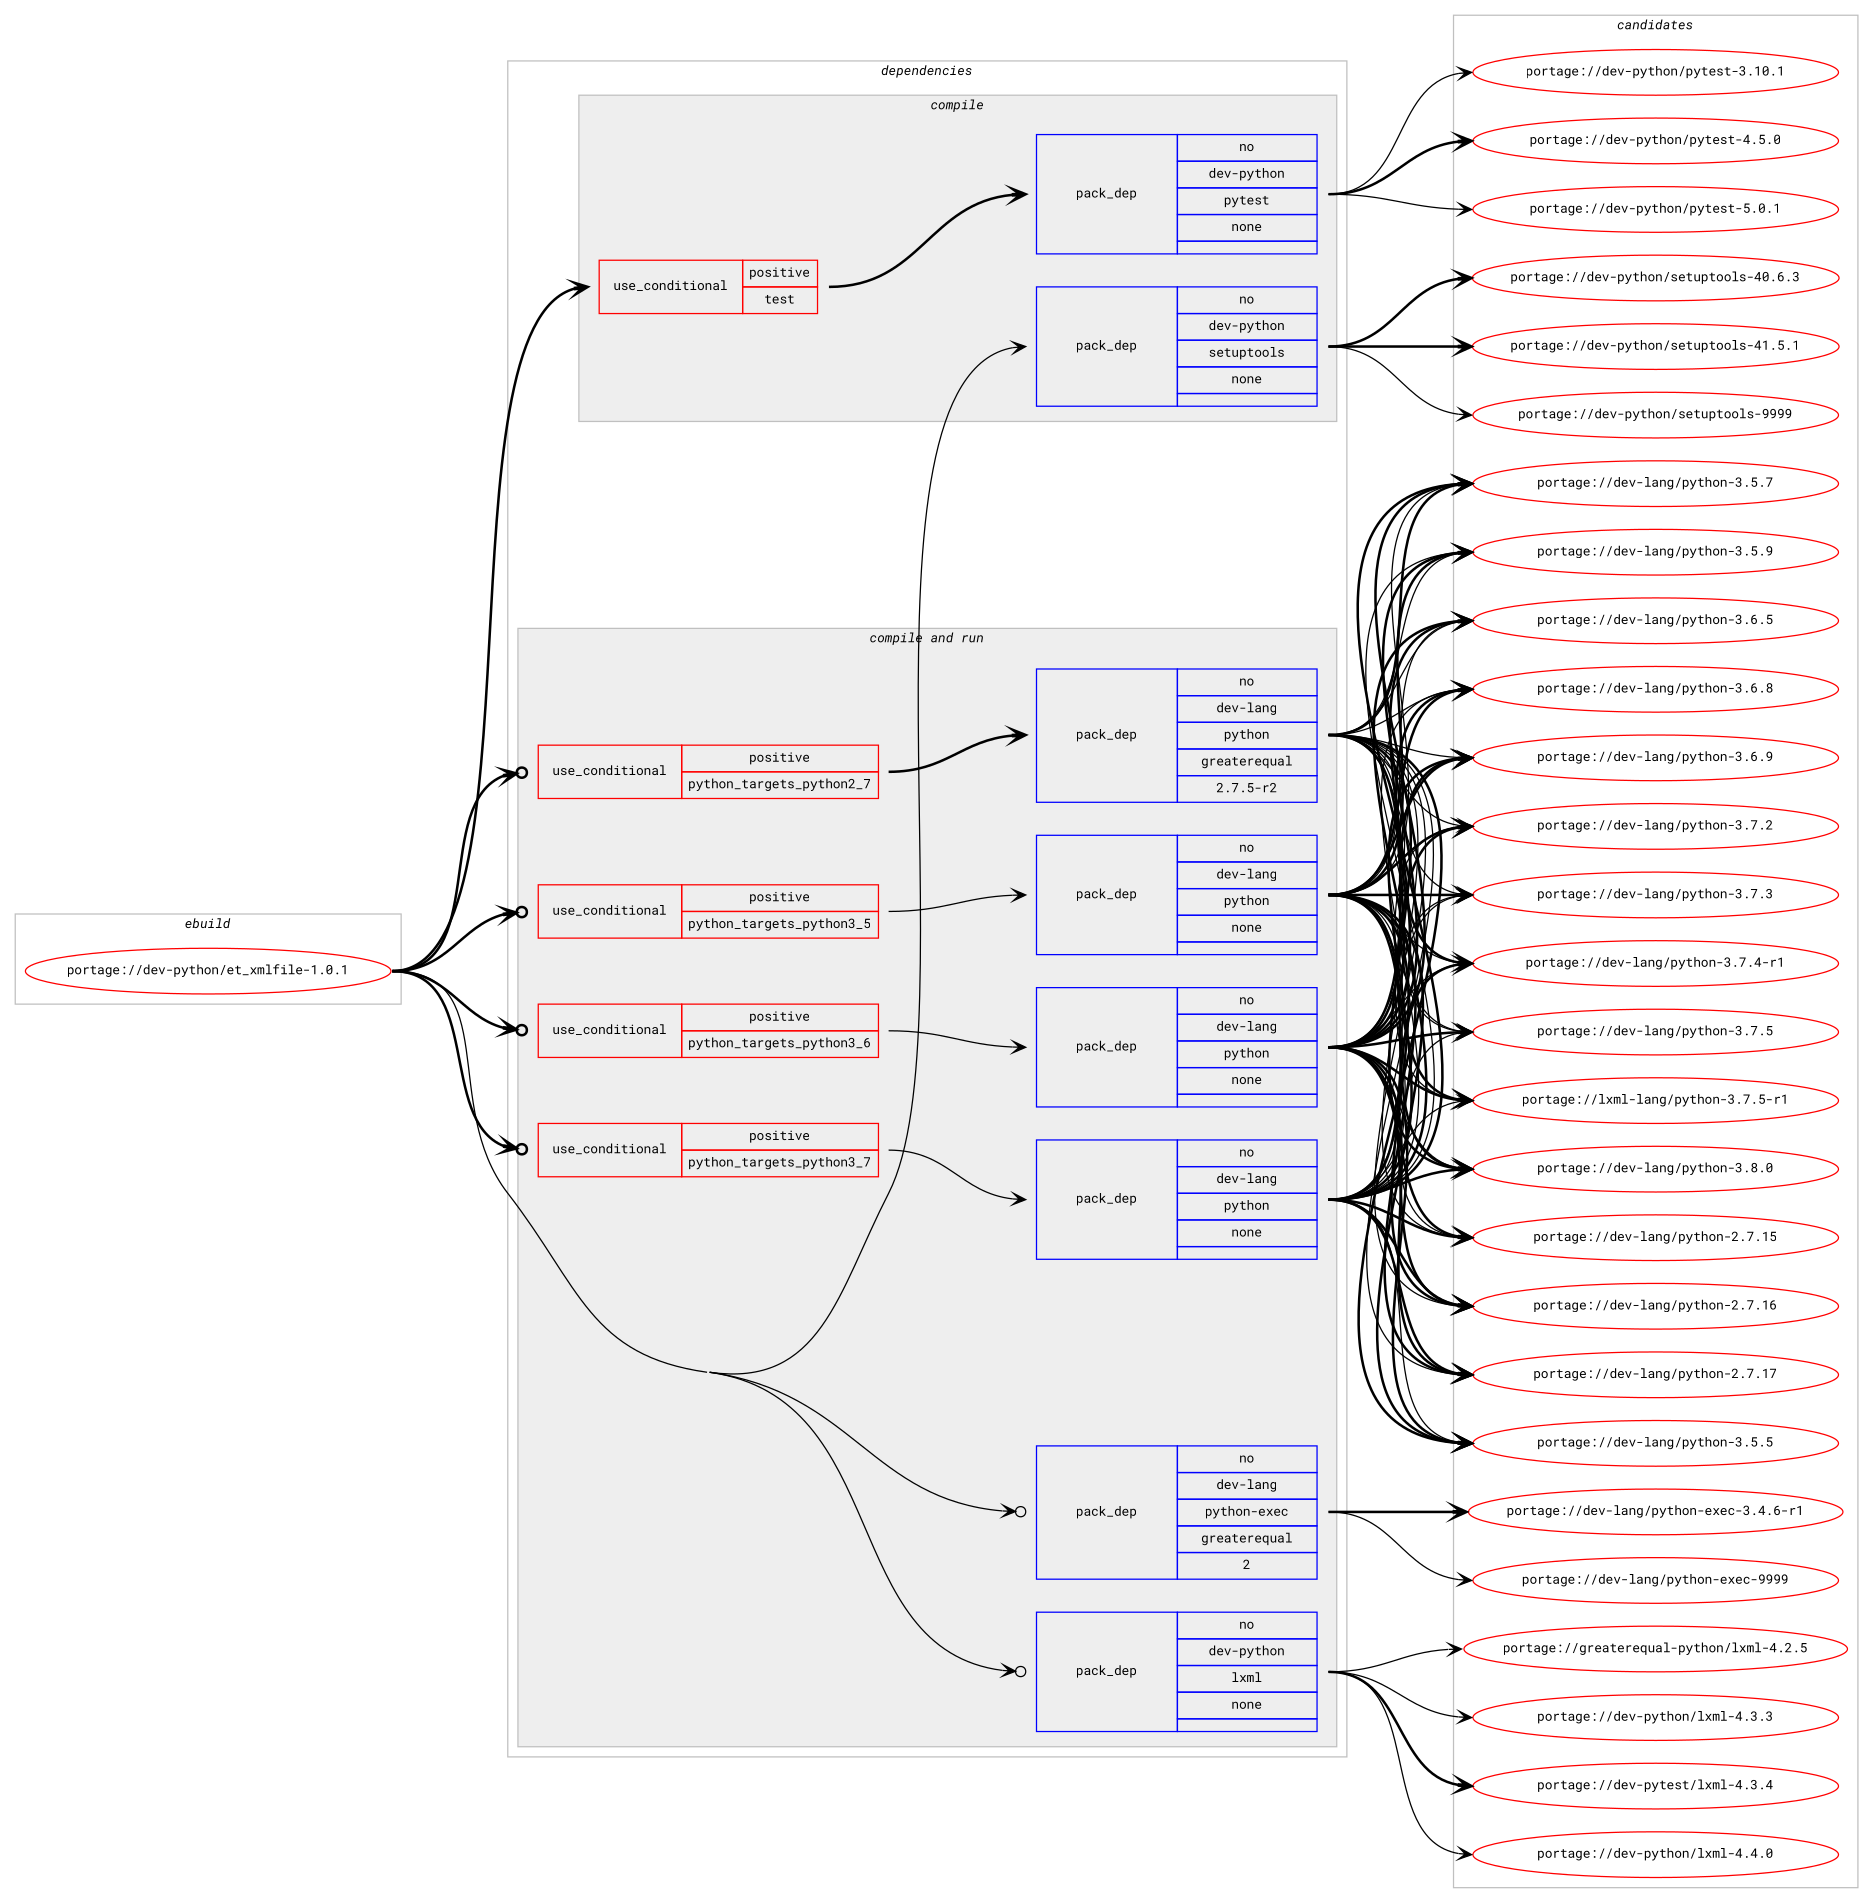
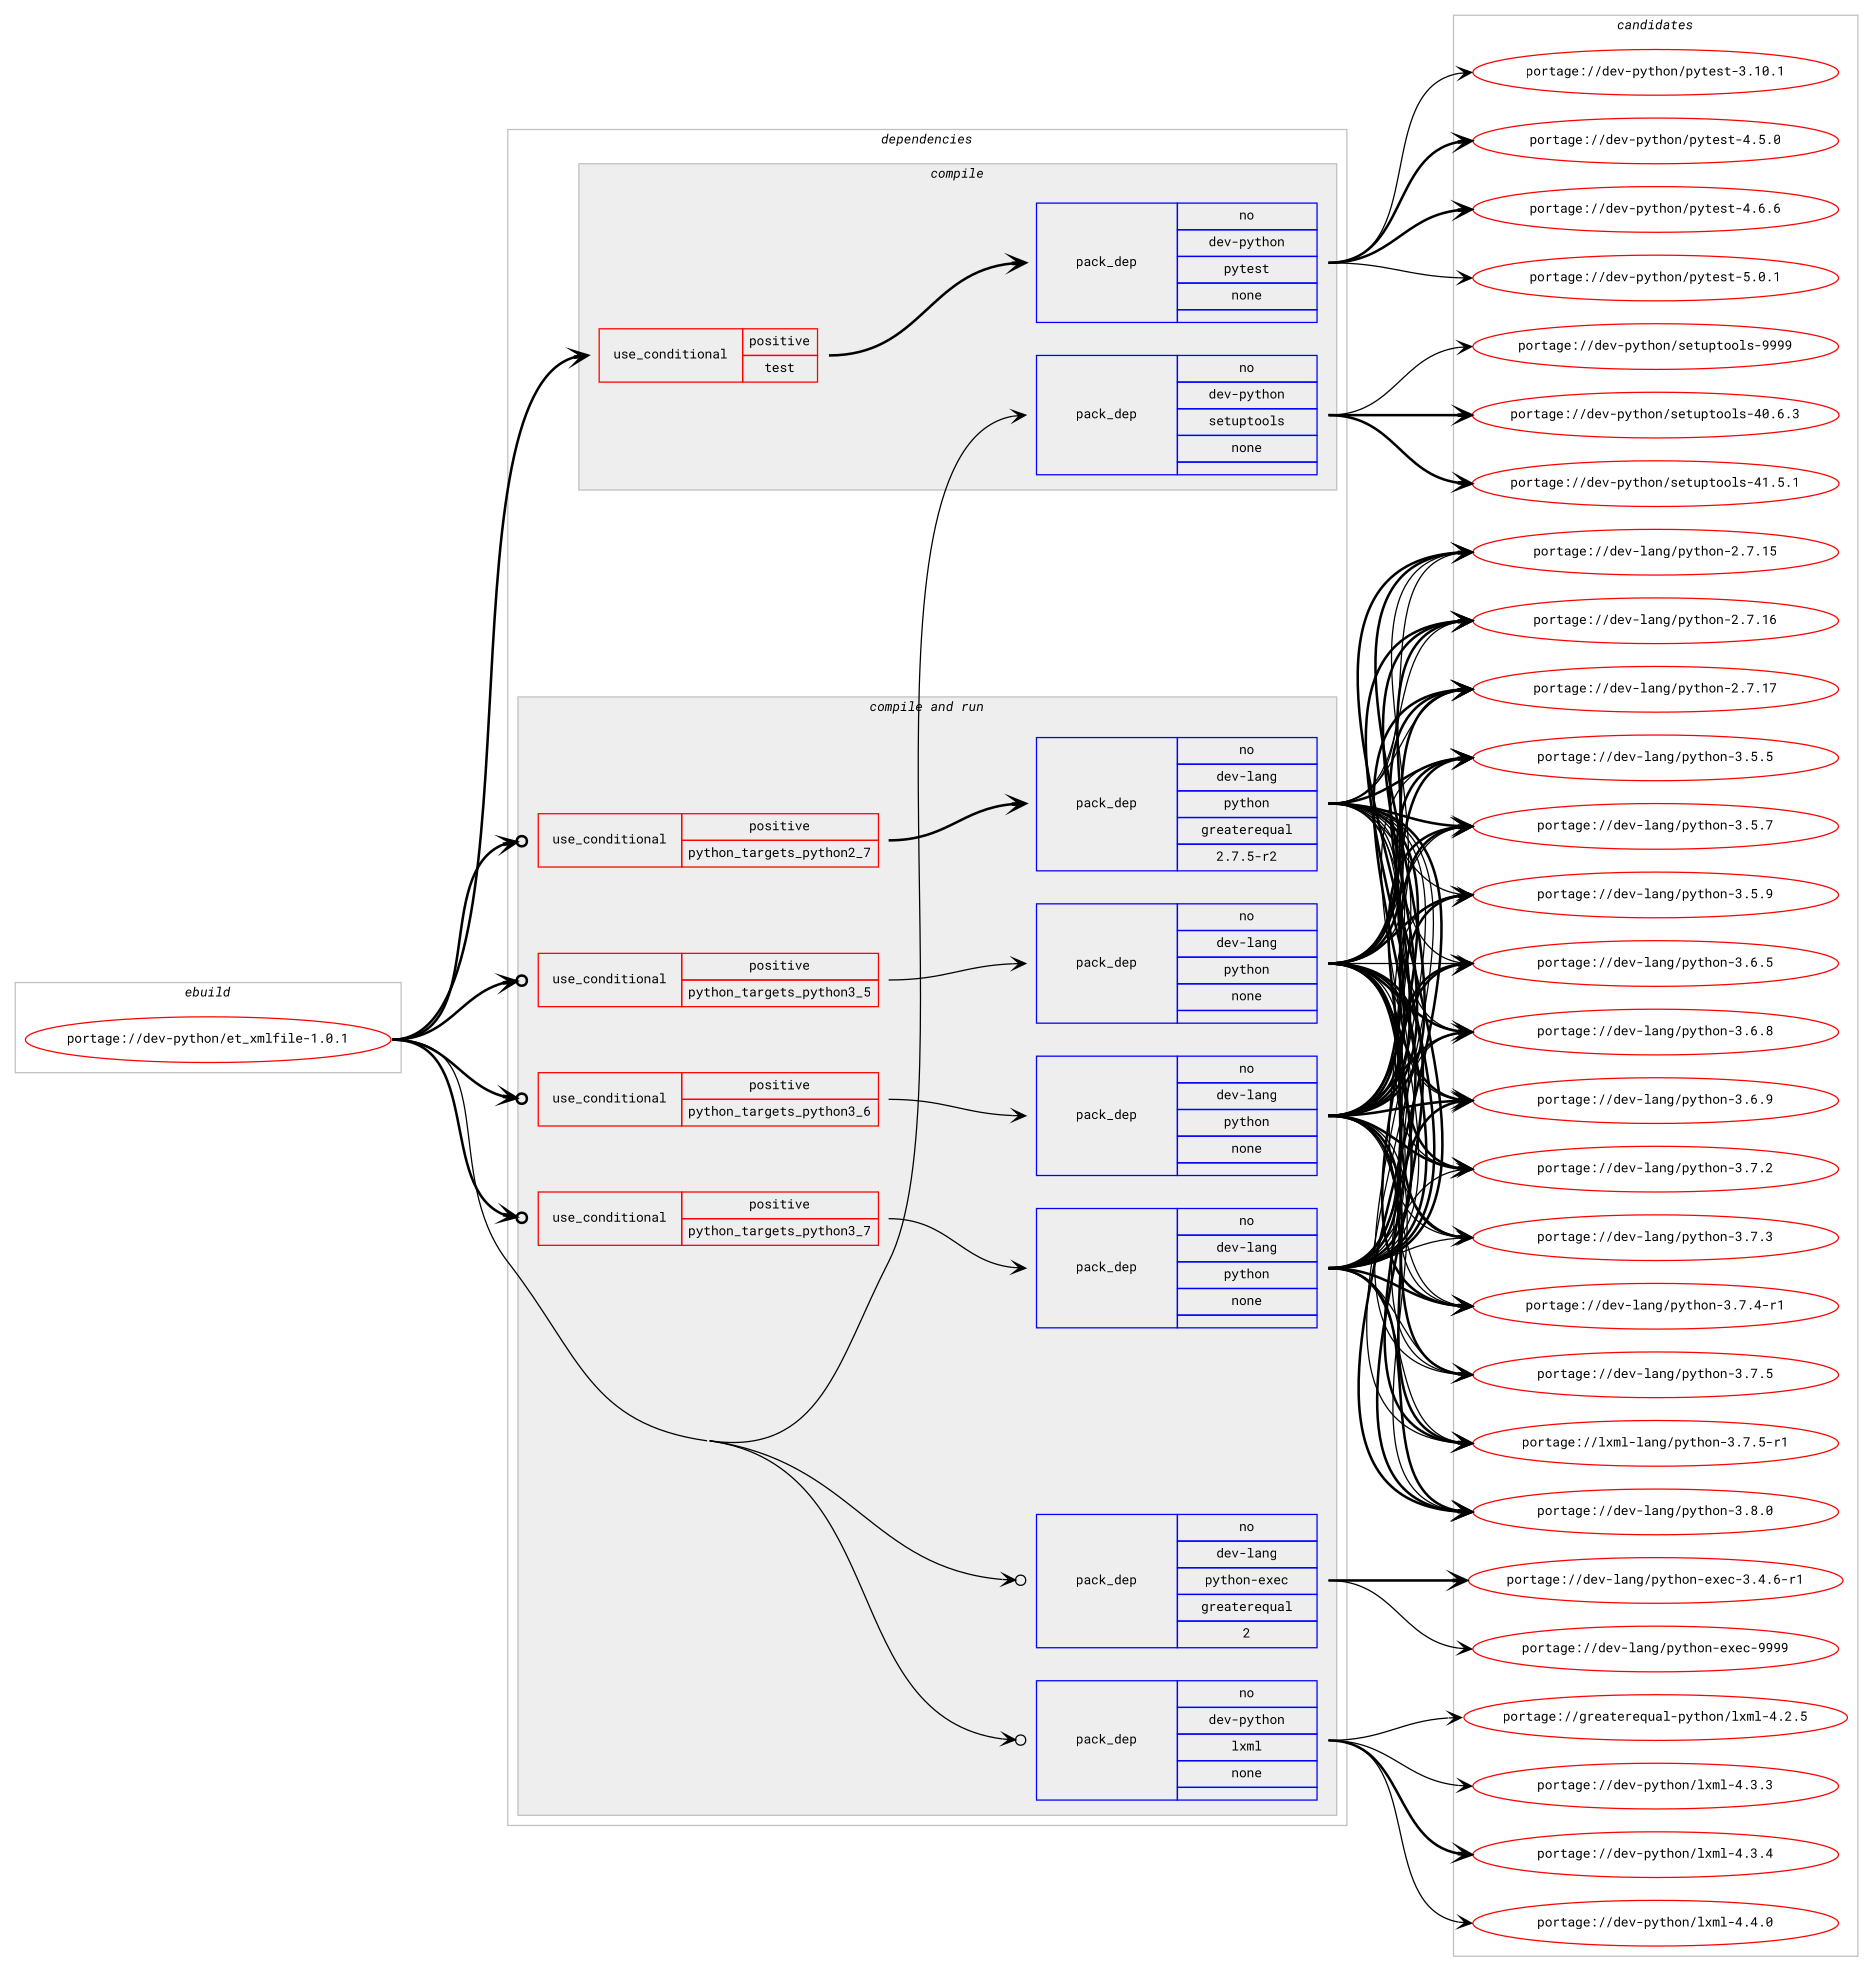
none -> (1656, 209)
(1656, 1786) -> (1656, 1855)
